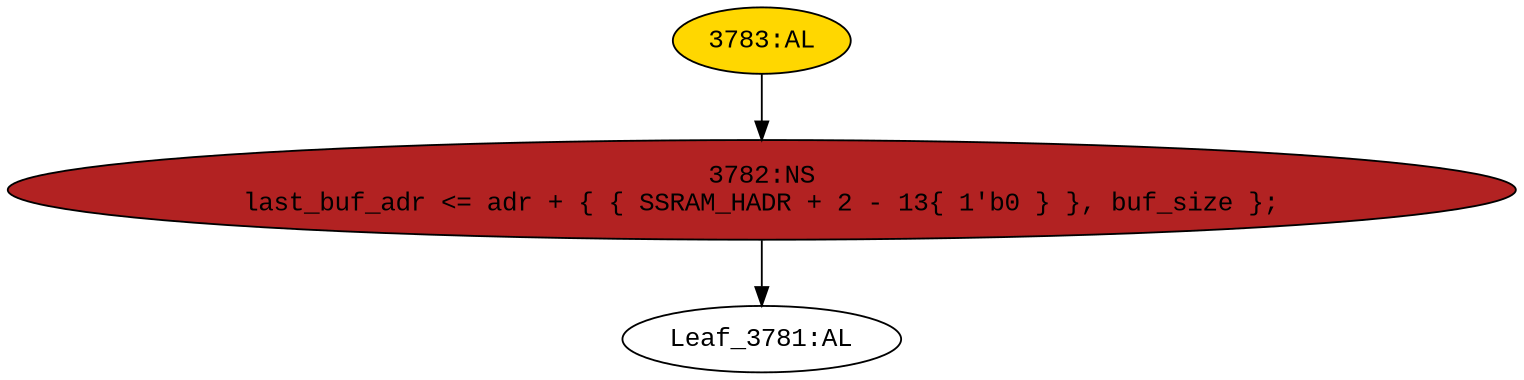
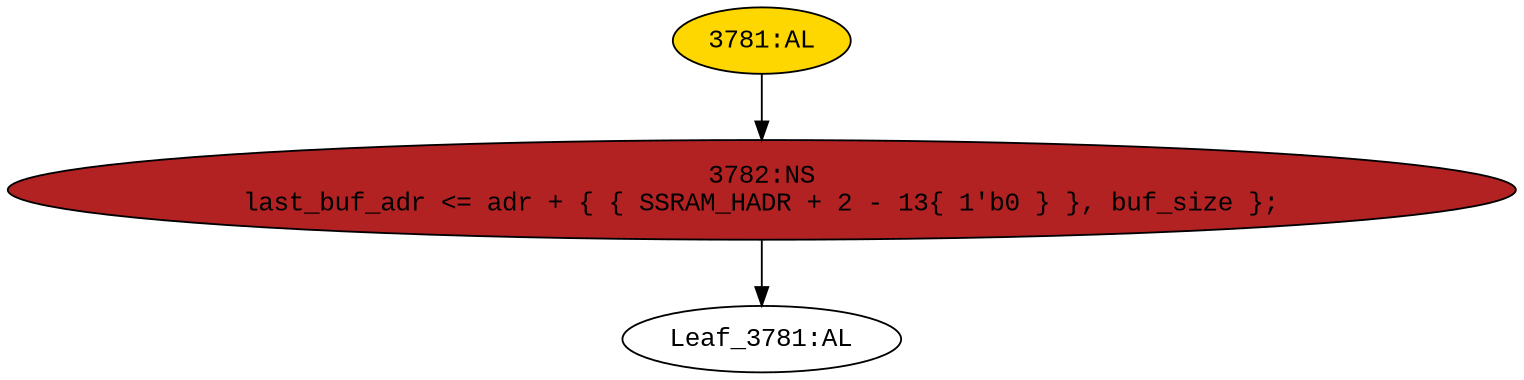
(762, 41) -> (762, 41)
